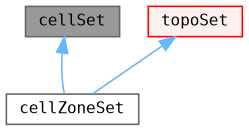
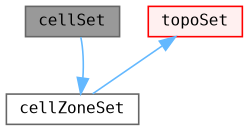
(62, 74) -> (83, 57)
